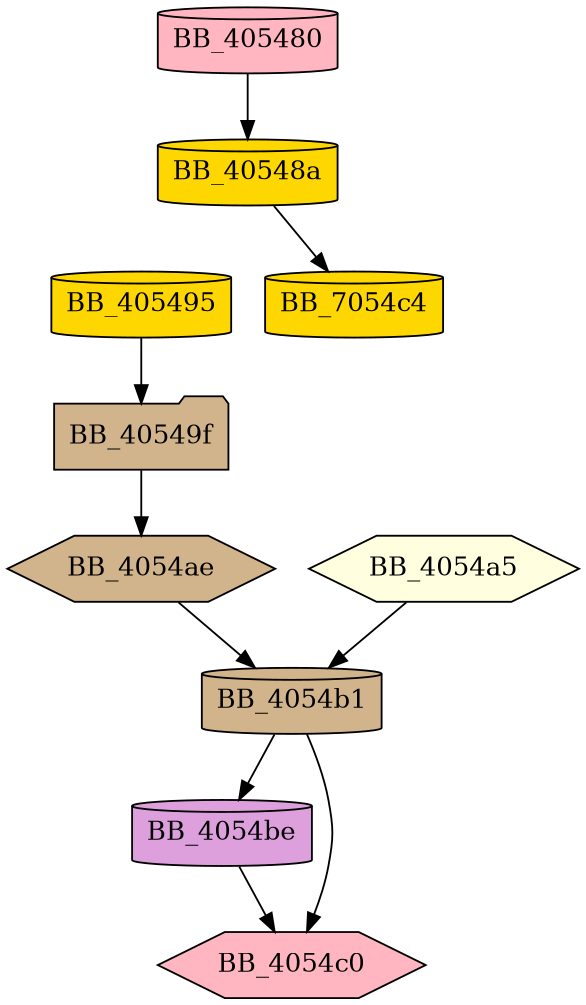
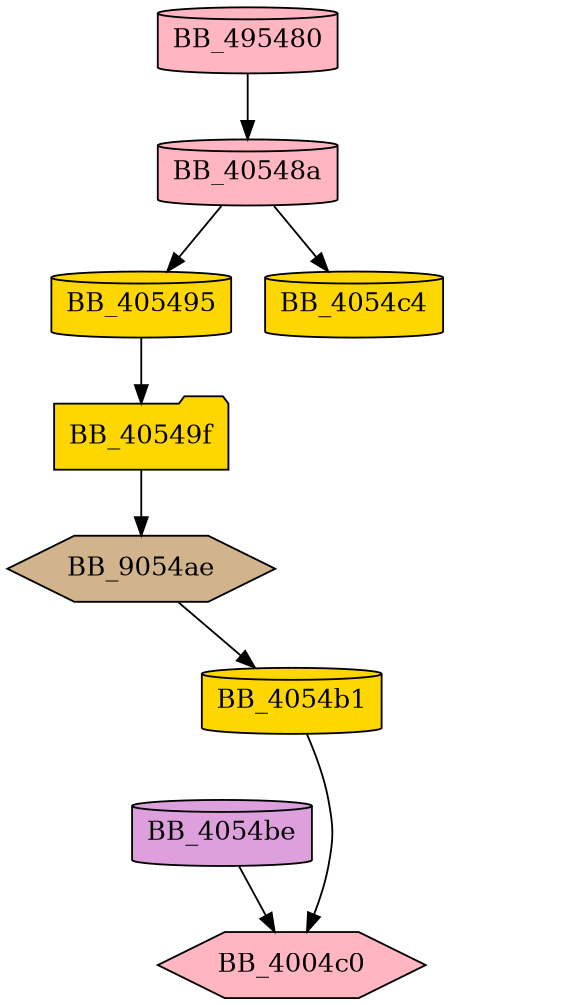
(248, 40) -> (248, 40)
(248, 172) -> (248, 172)
none -> (200, 232)
(354, 305) -> (354, 305)
(141, 437) -> (141, 437)
(141, 569) -> (141, 569)
(444, 569) -> none
(292, 701) -> (292, 701)
(261, 759) -> none
(292, 965) -> (292, 965)
